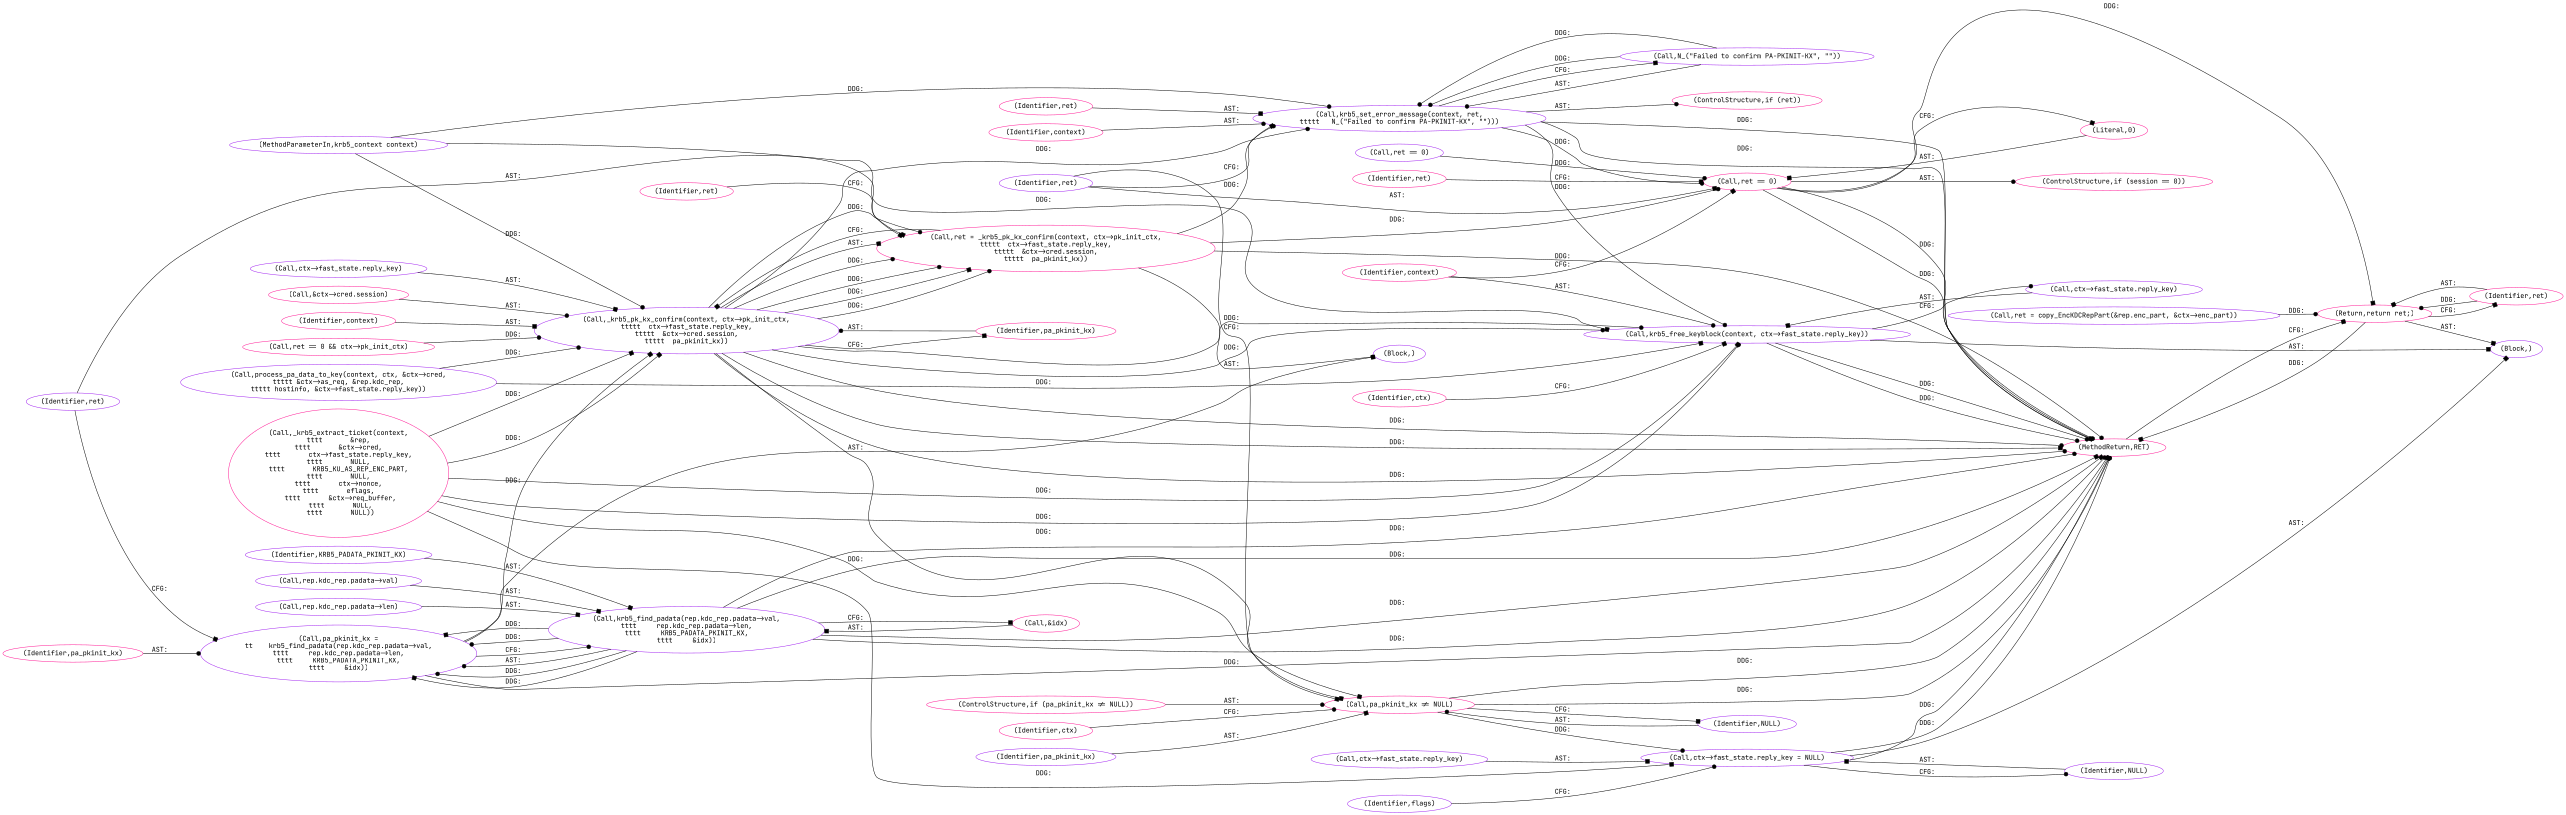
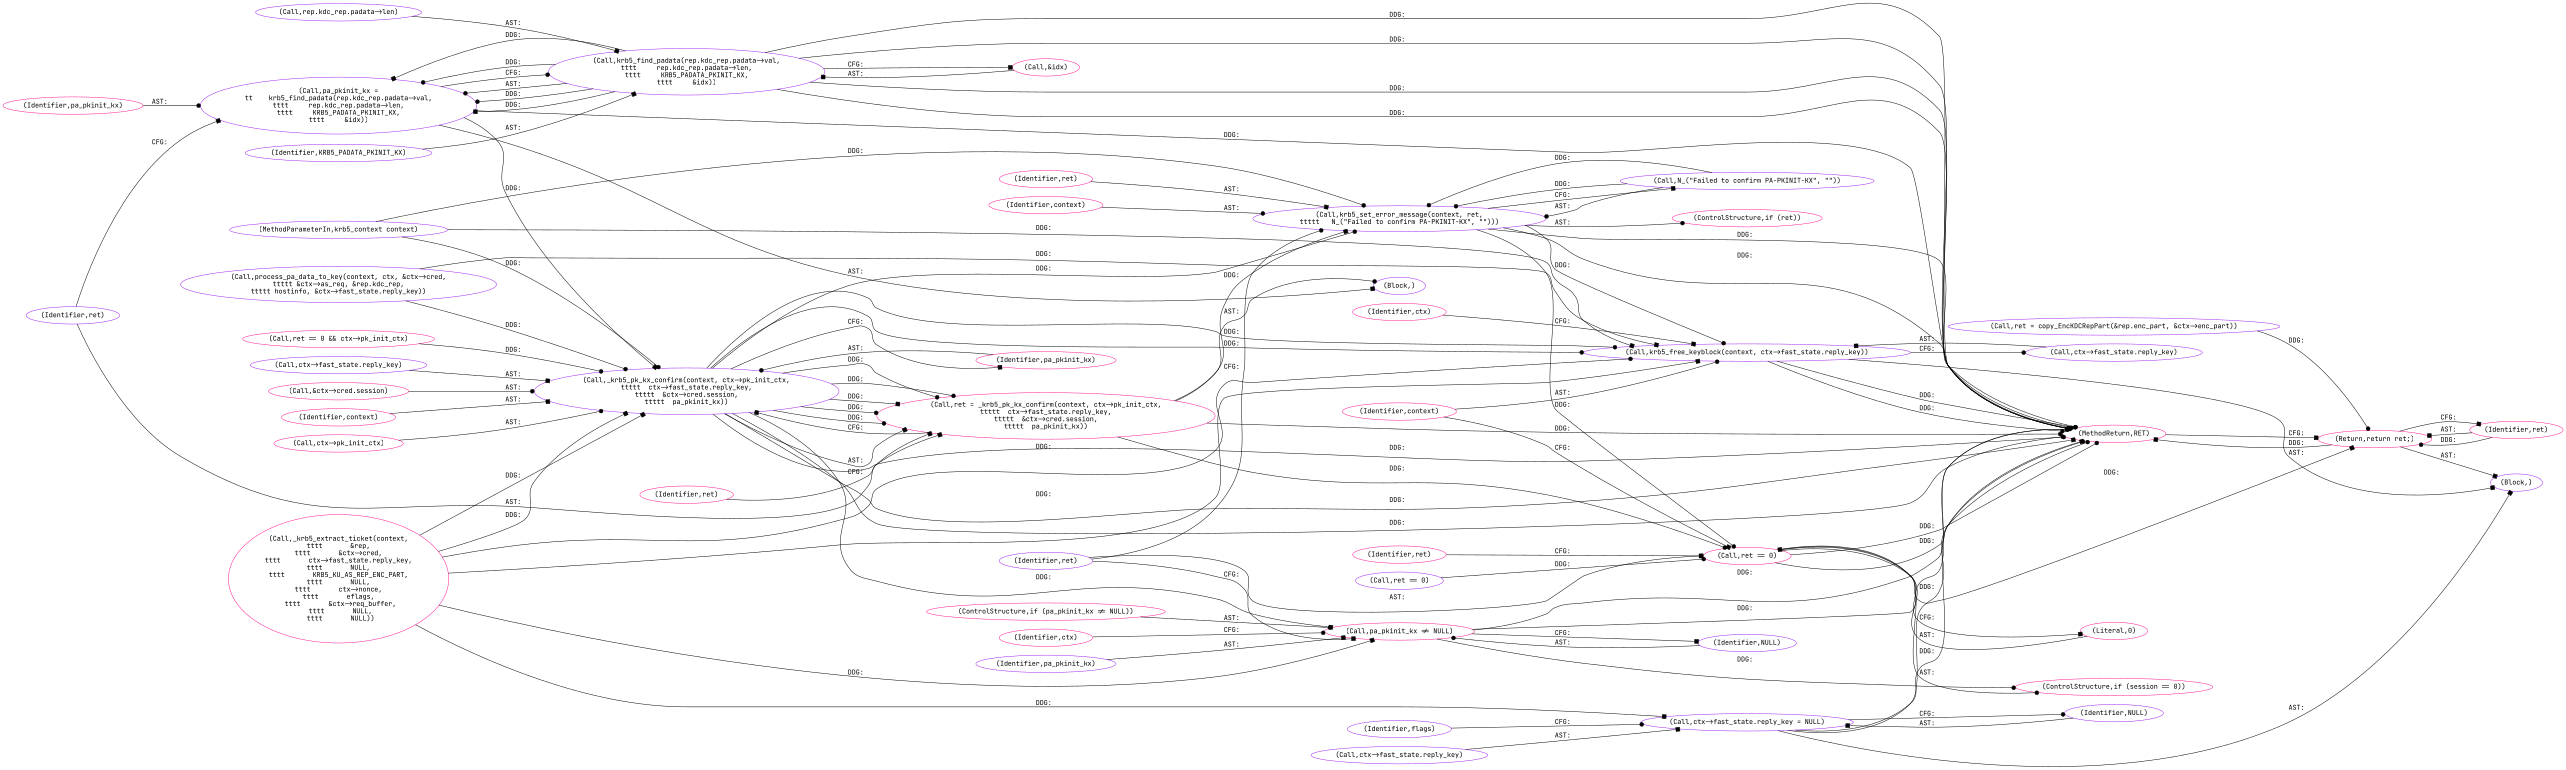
none -> (339, 443)
(339, 581) -> none
(1559, 734) -> (1723, 677)
